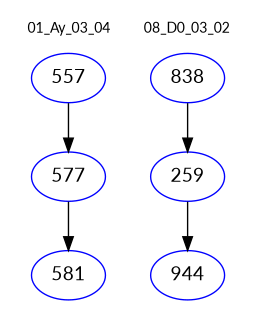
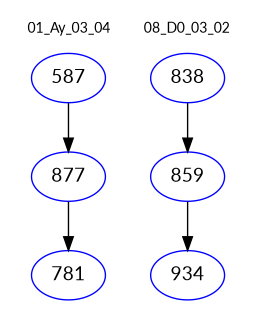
(68, 78) -> (68, 78)
(68, 177) -> (68, 177)
(188, 177) -> (188, 177)
(68, 275) -> (68, 275)
(188, 275) -> (188, 275)
